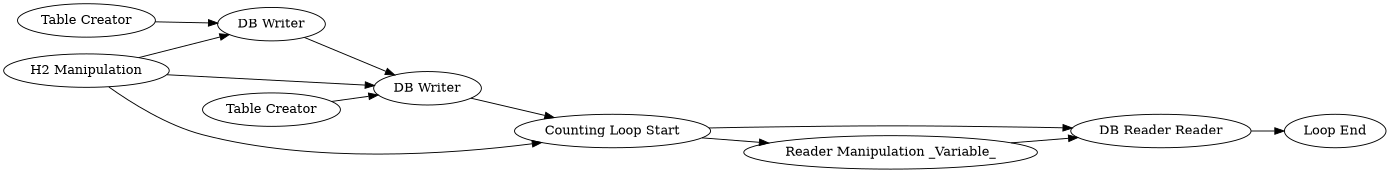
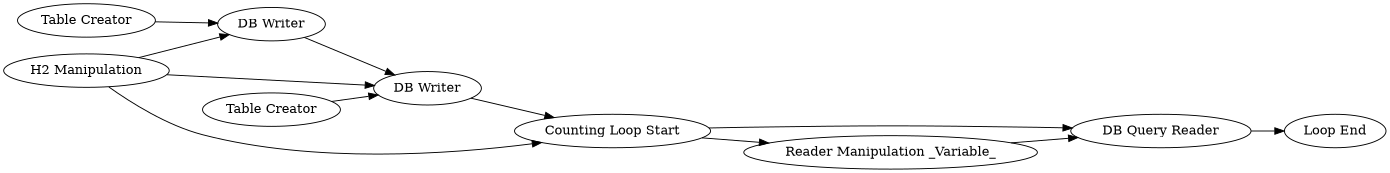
(1161, 131) -> (1161, 131)
